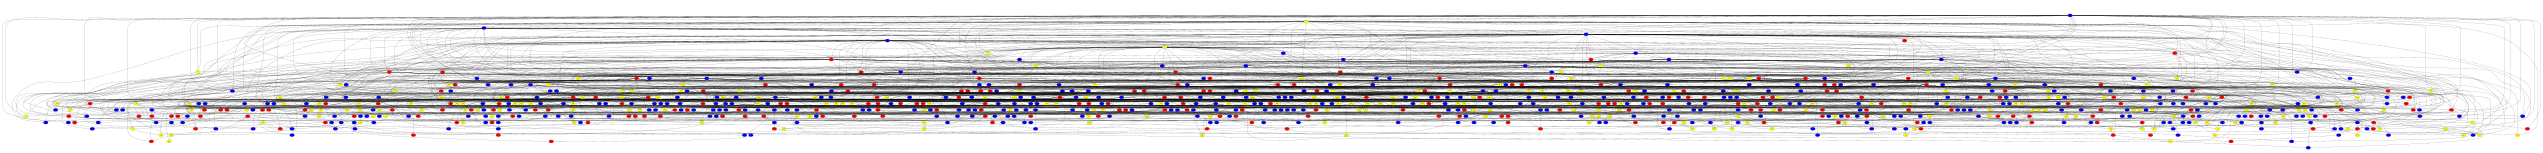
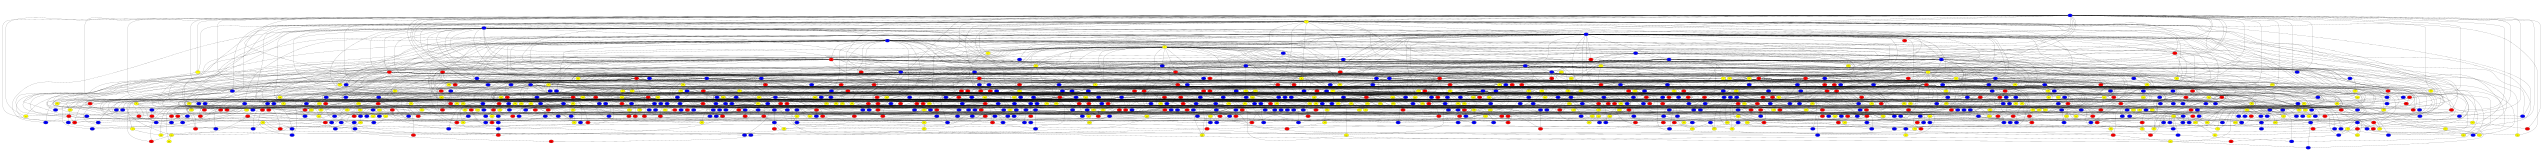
(1337, 97) -> none
(1772, 129) -> none
